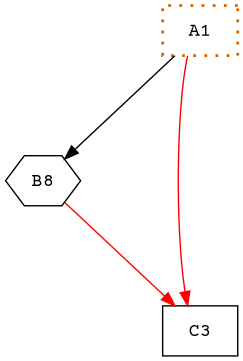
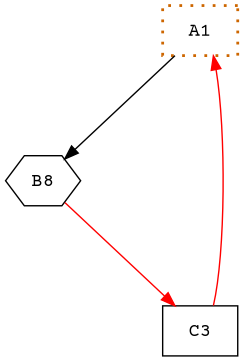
(178, 174) -> (223, 188)
